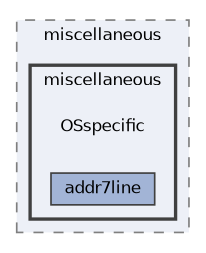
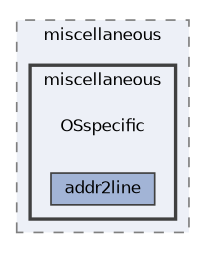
(103, 189) -> (103, 189)
